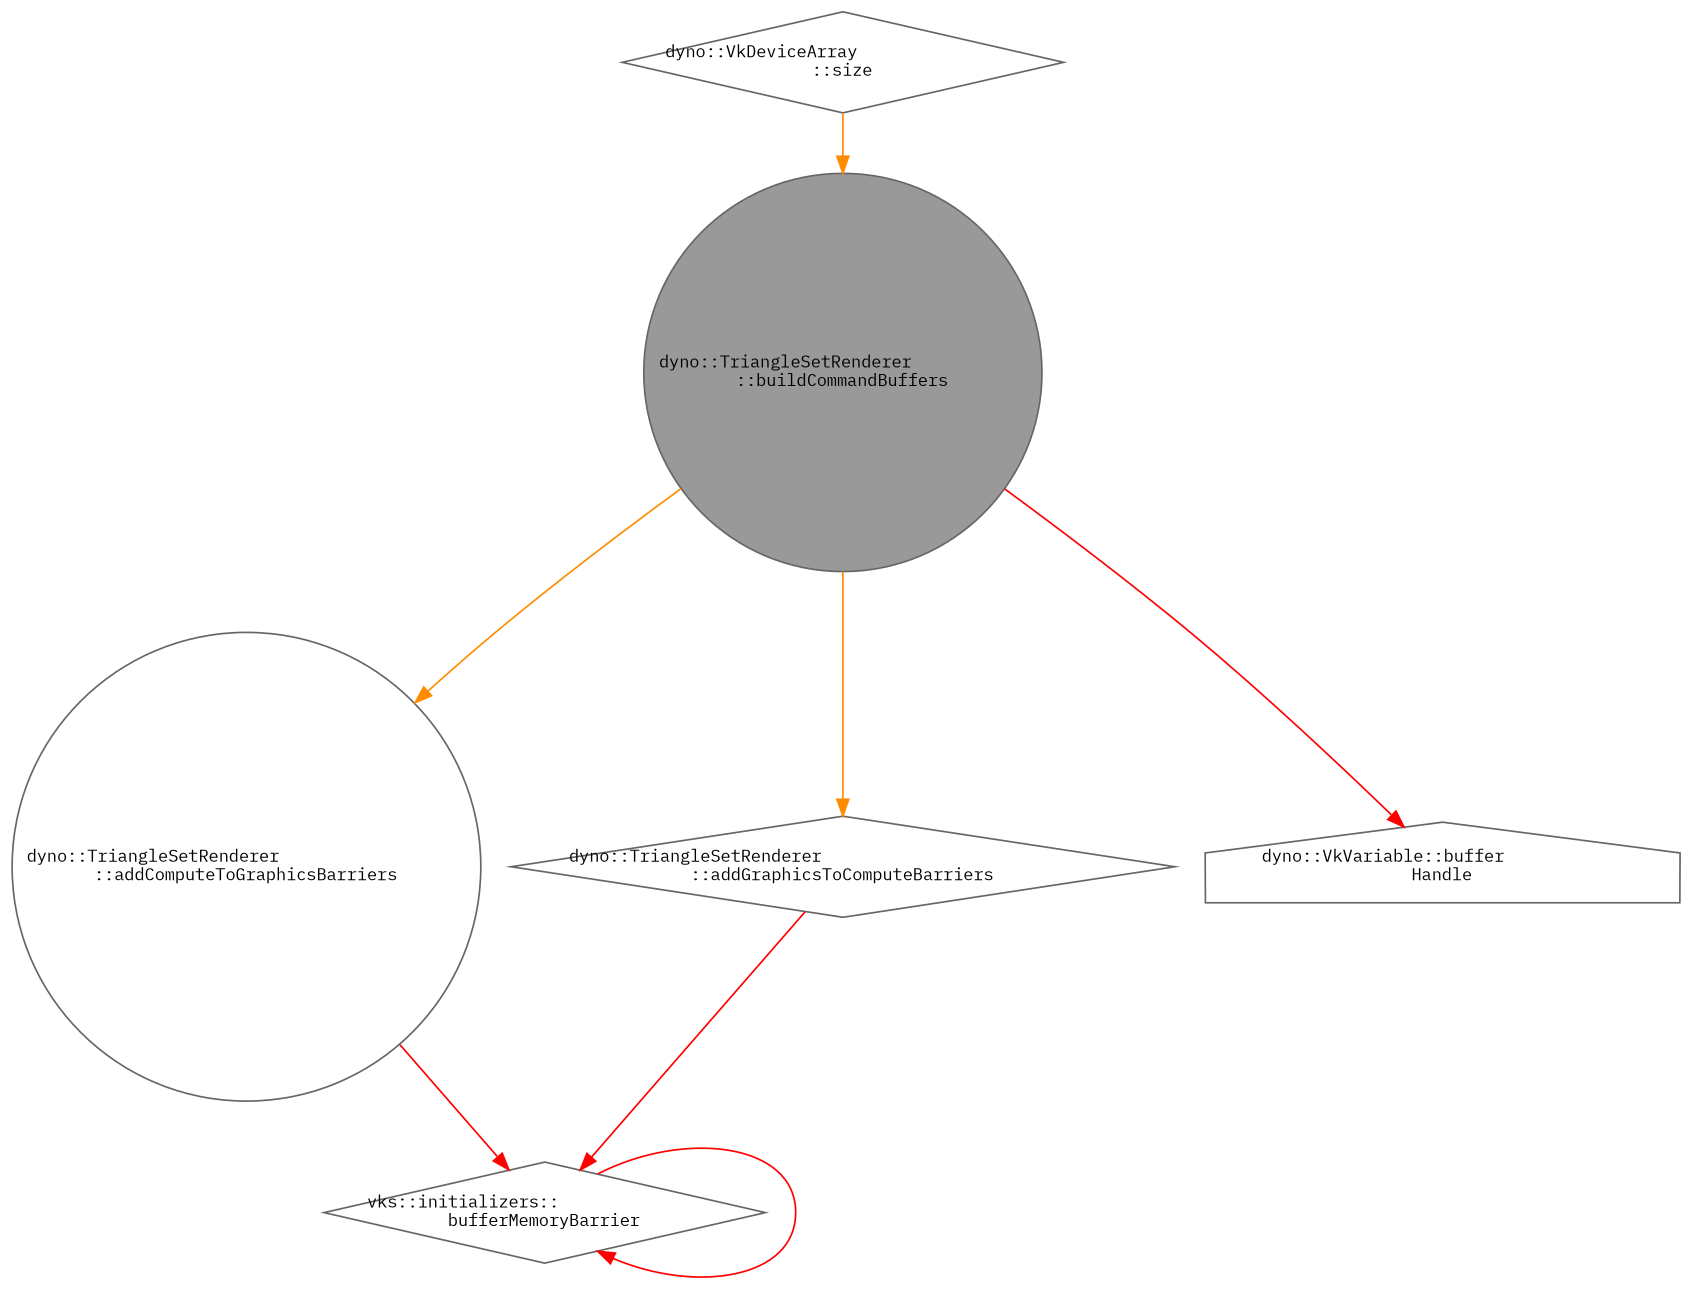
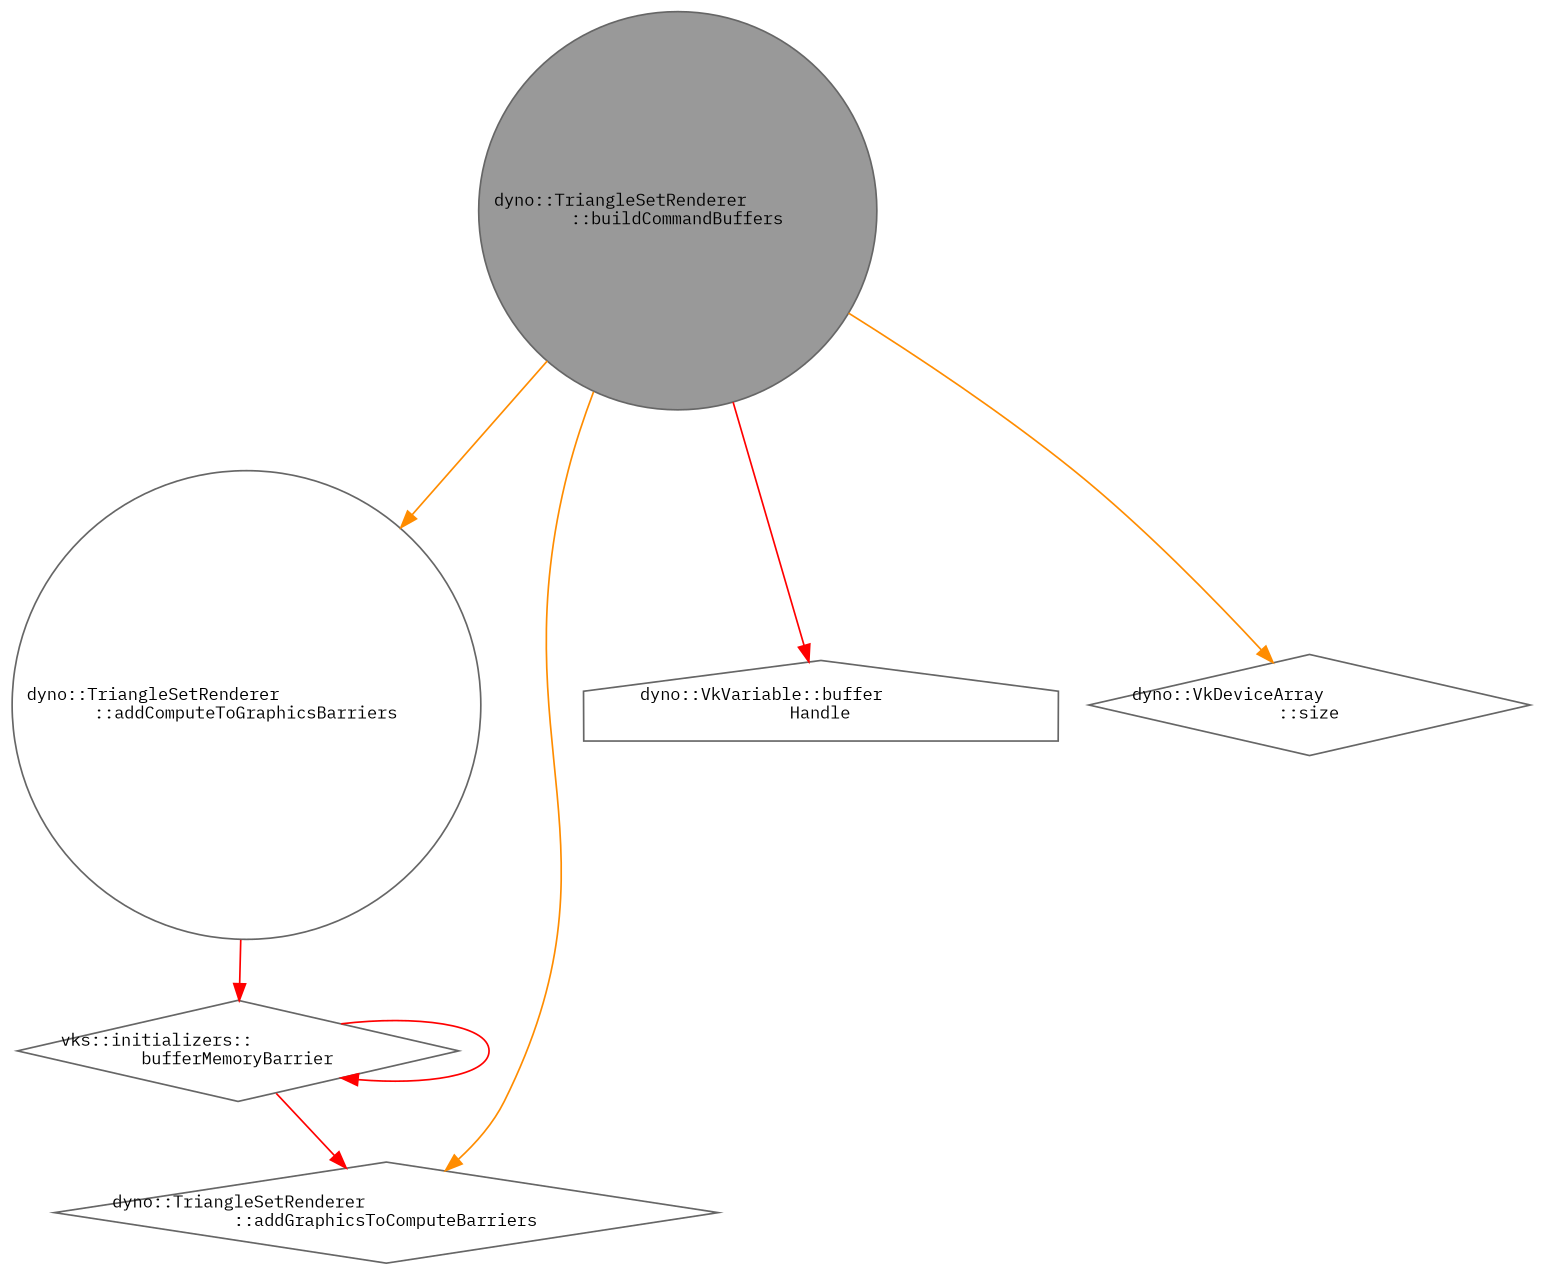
(843, 135) -> (1068, 466)
(698, 1034) -> (305, 1125)
